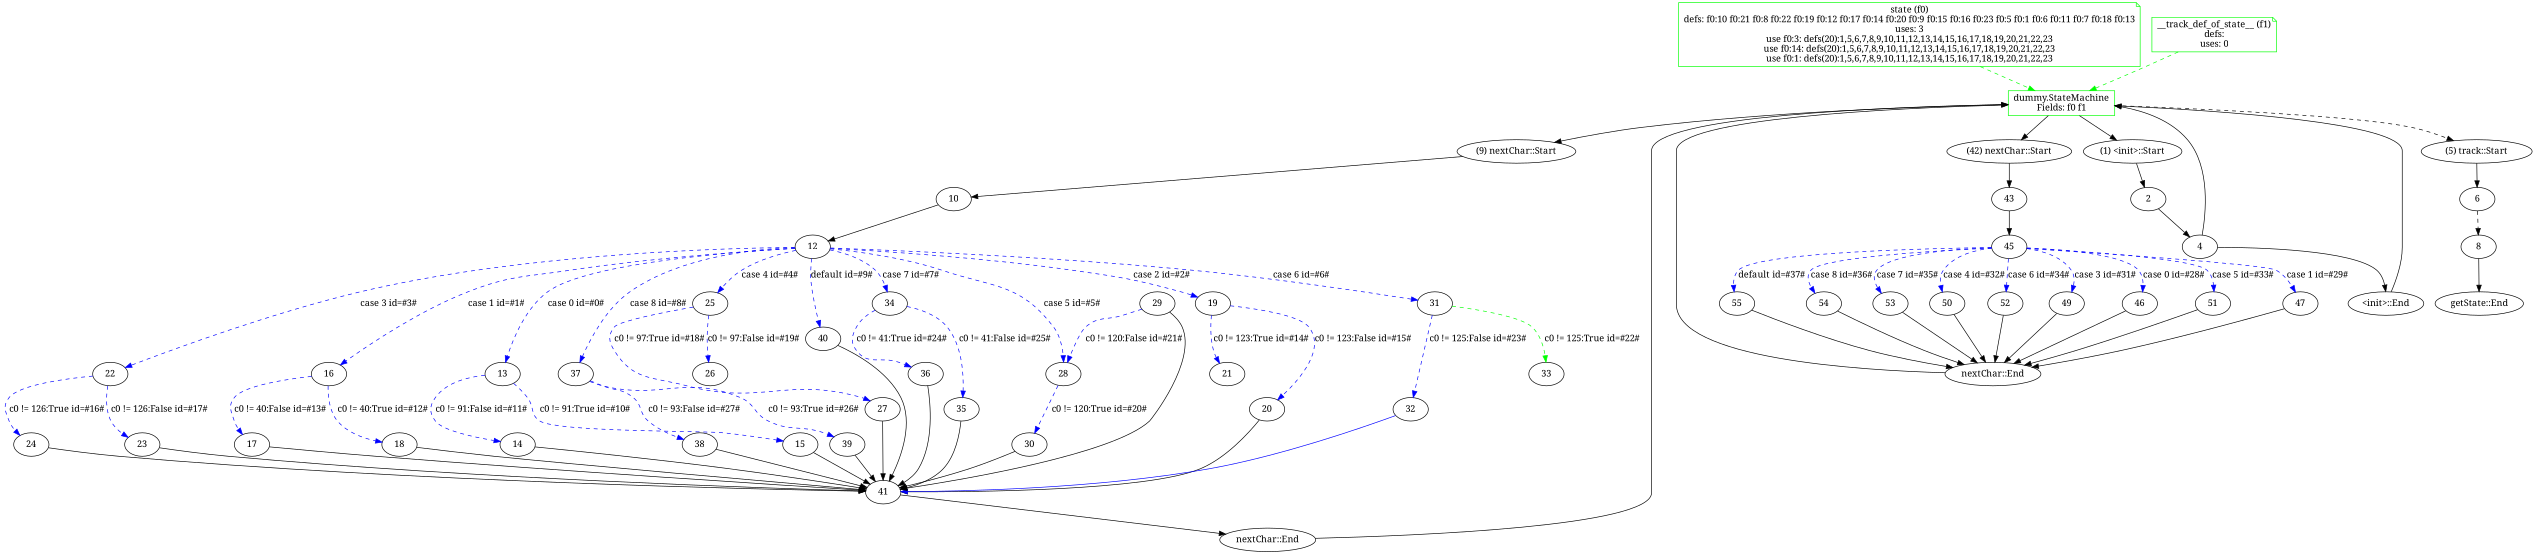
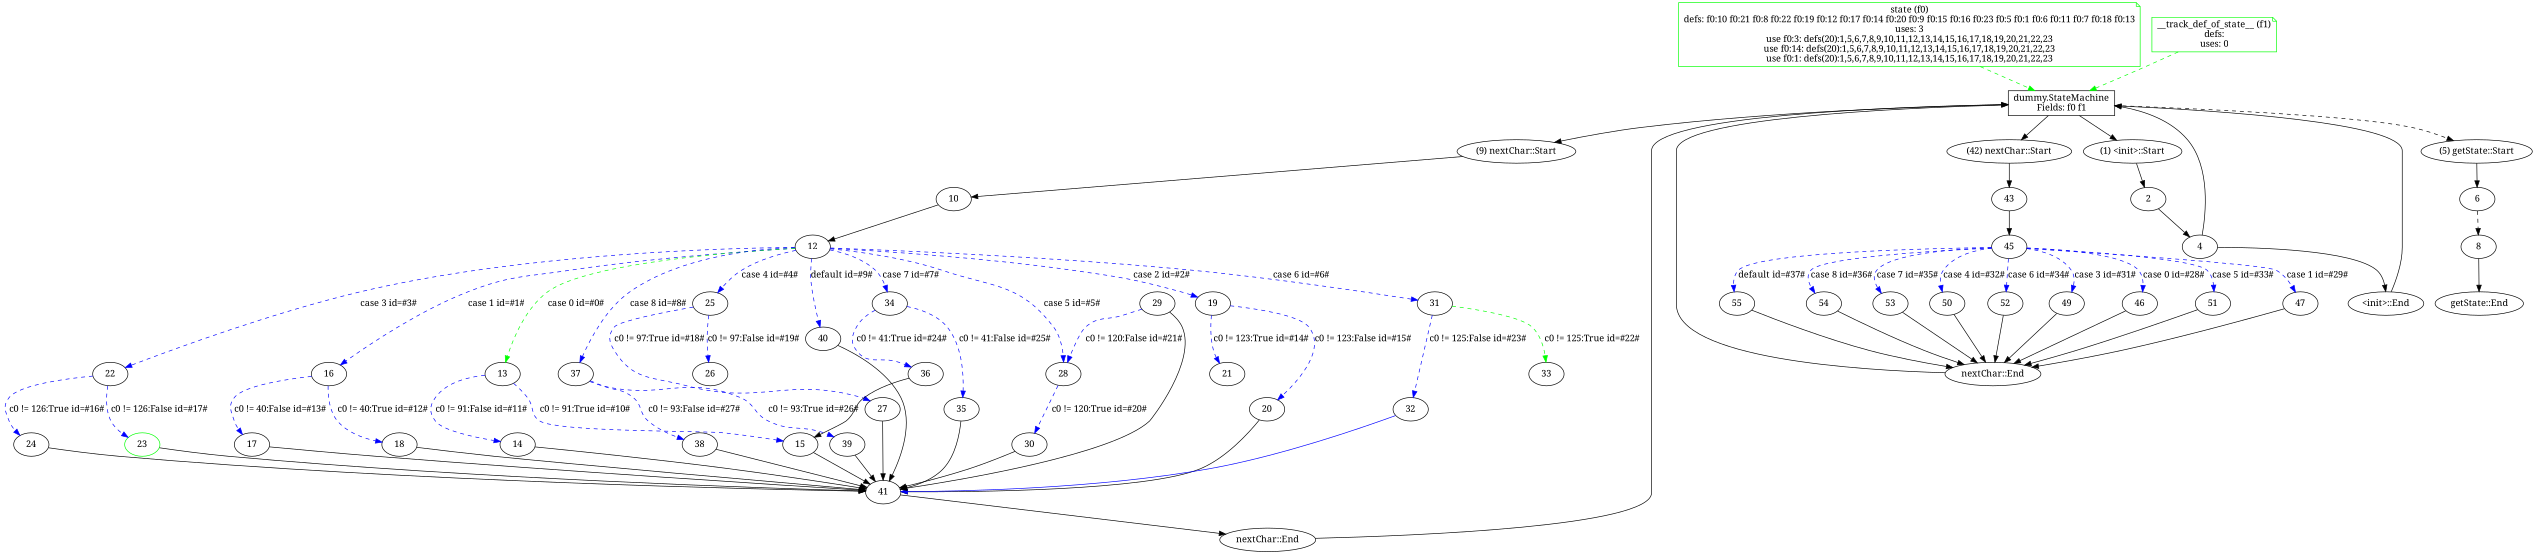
(2061, 103) -> (2061, 103)
(2477, 151) -> (2477, 151)
(623, 267) -> (623, 267)
(929, 438) -> (859, 403)
(142, 445) -> (142, 445)
